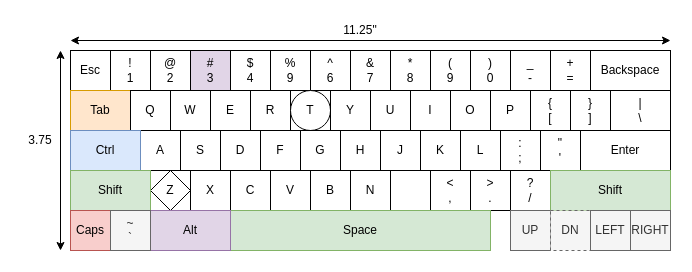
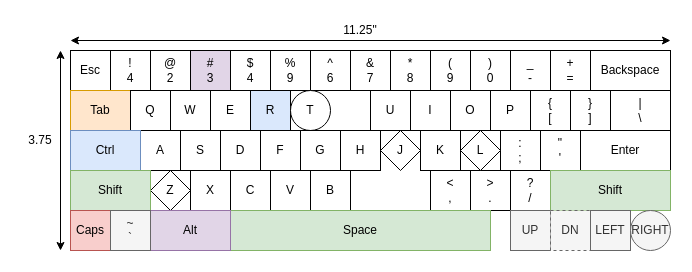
(131, 71) -> (131, 71)
(271, 111) -> (271, 111)
(351, 111) -> none
(401, 151) -> (401, 151)
(481, 151) -> (481, 151)
(371, 191) -> none
(651, 231) -> (651, 231)
